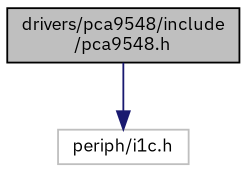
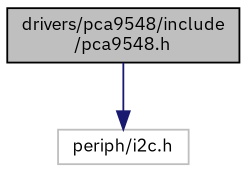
(123, 147) -> (123, 147)
